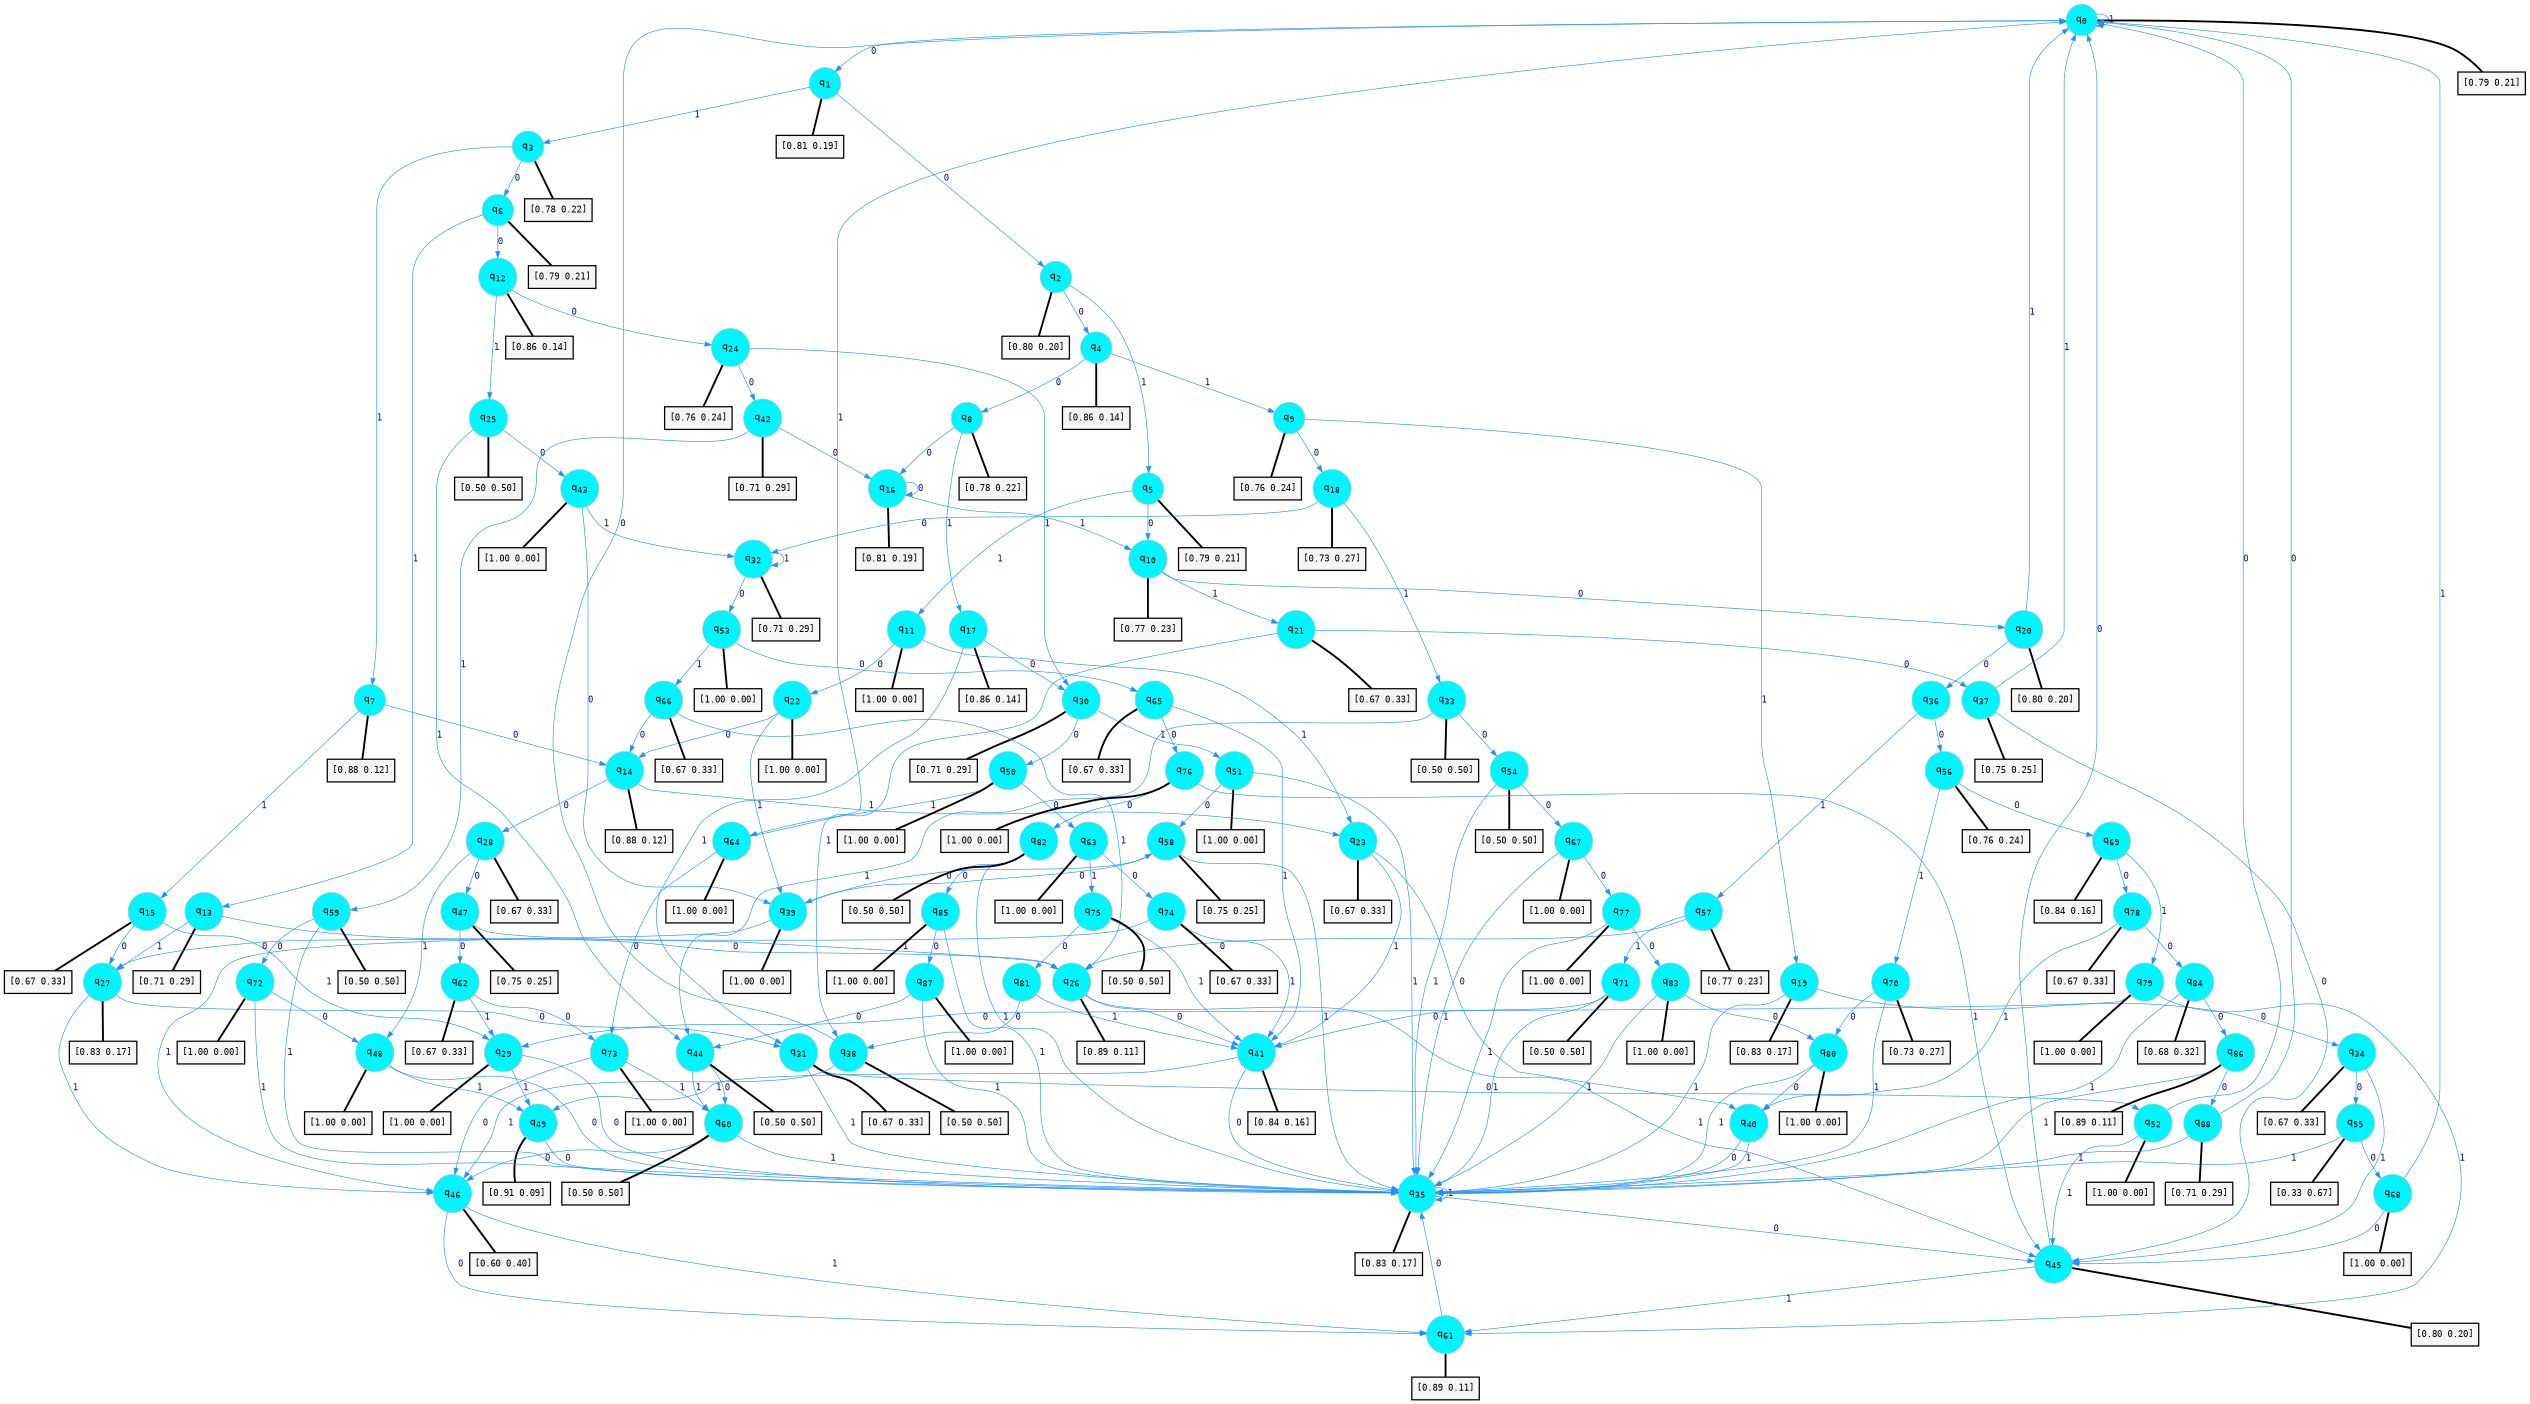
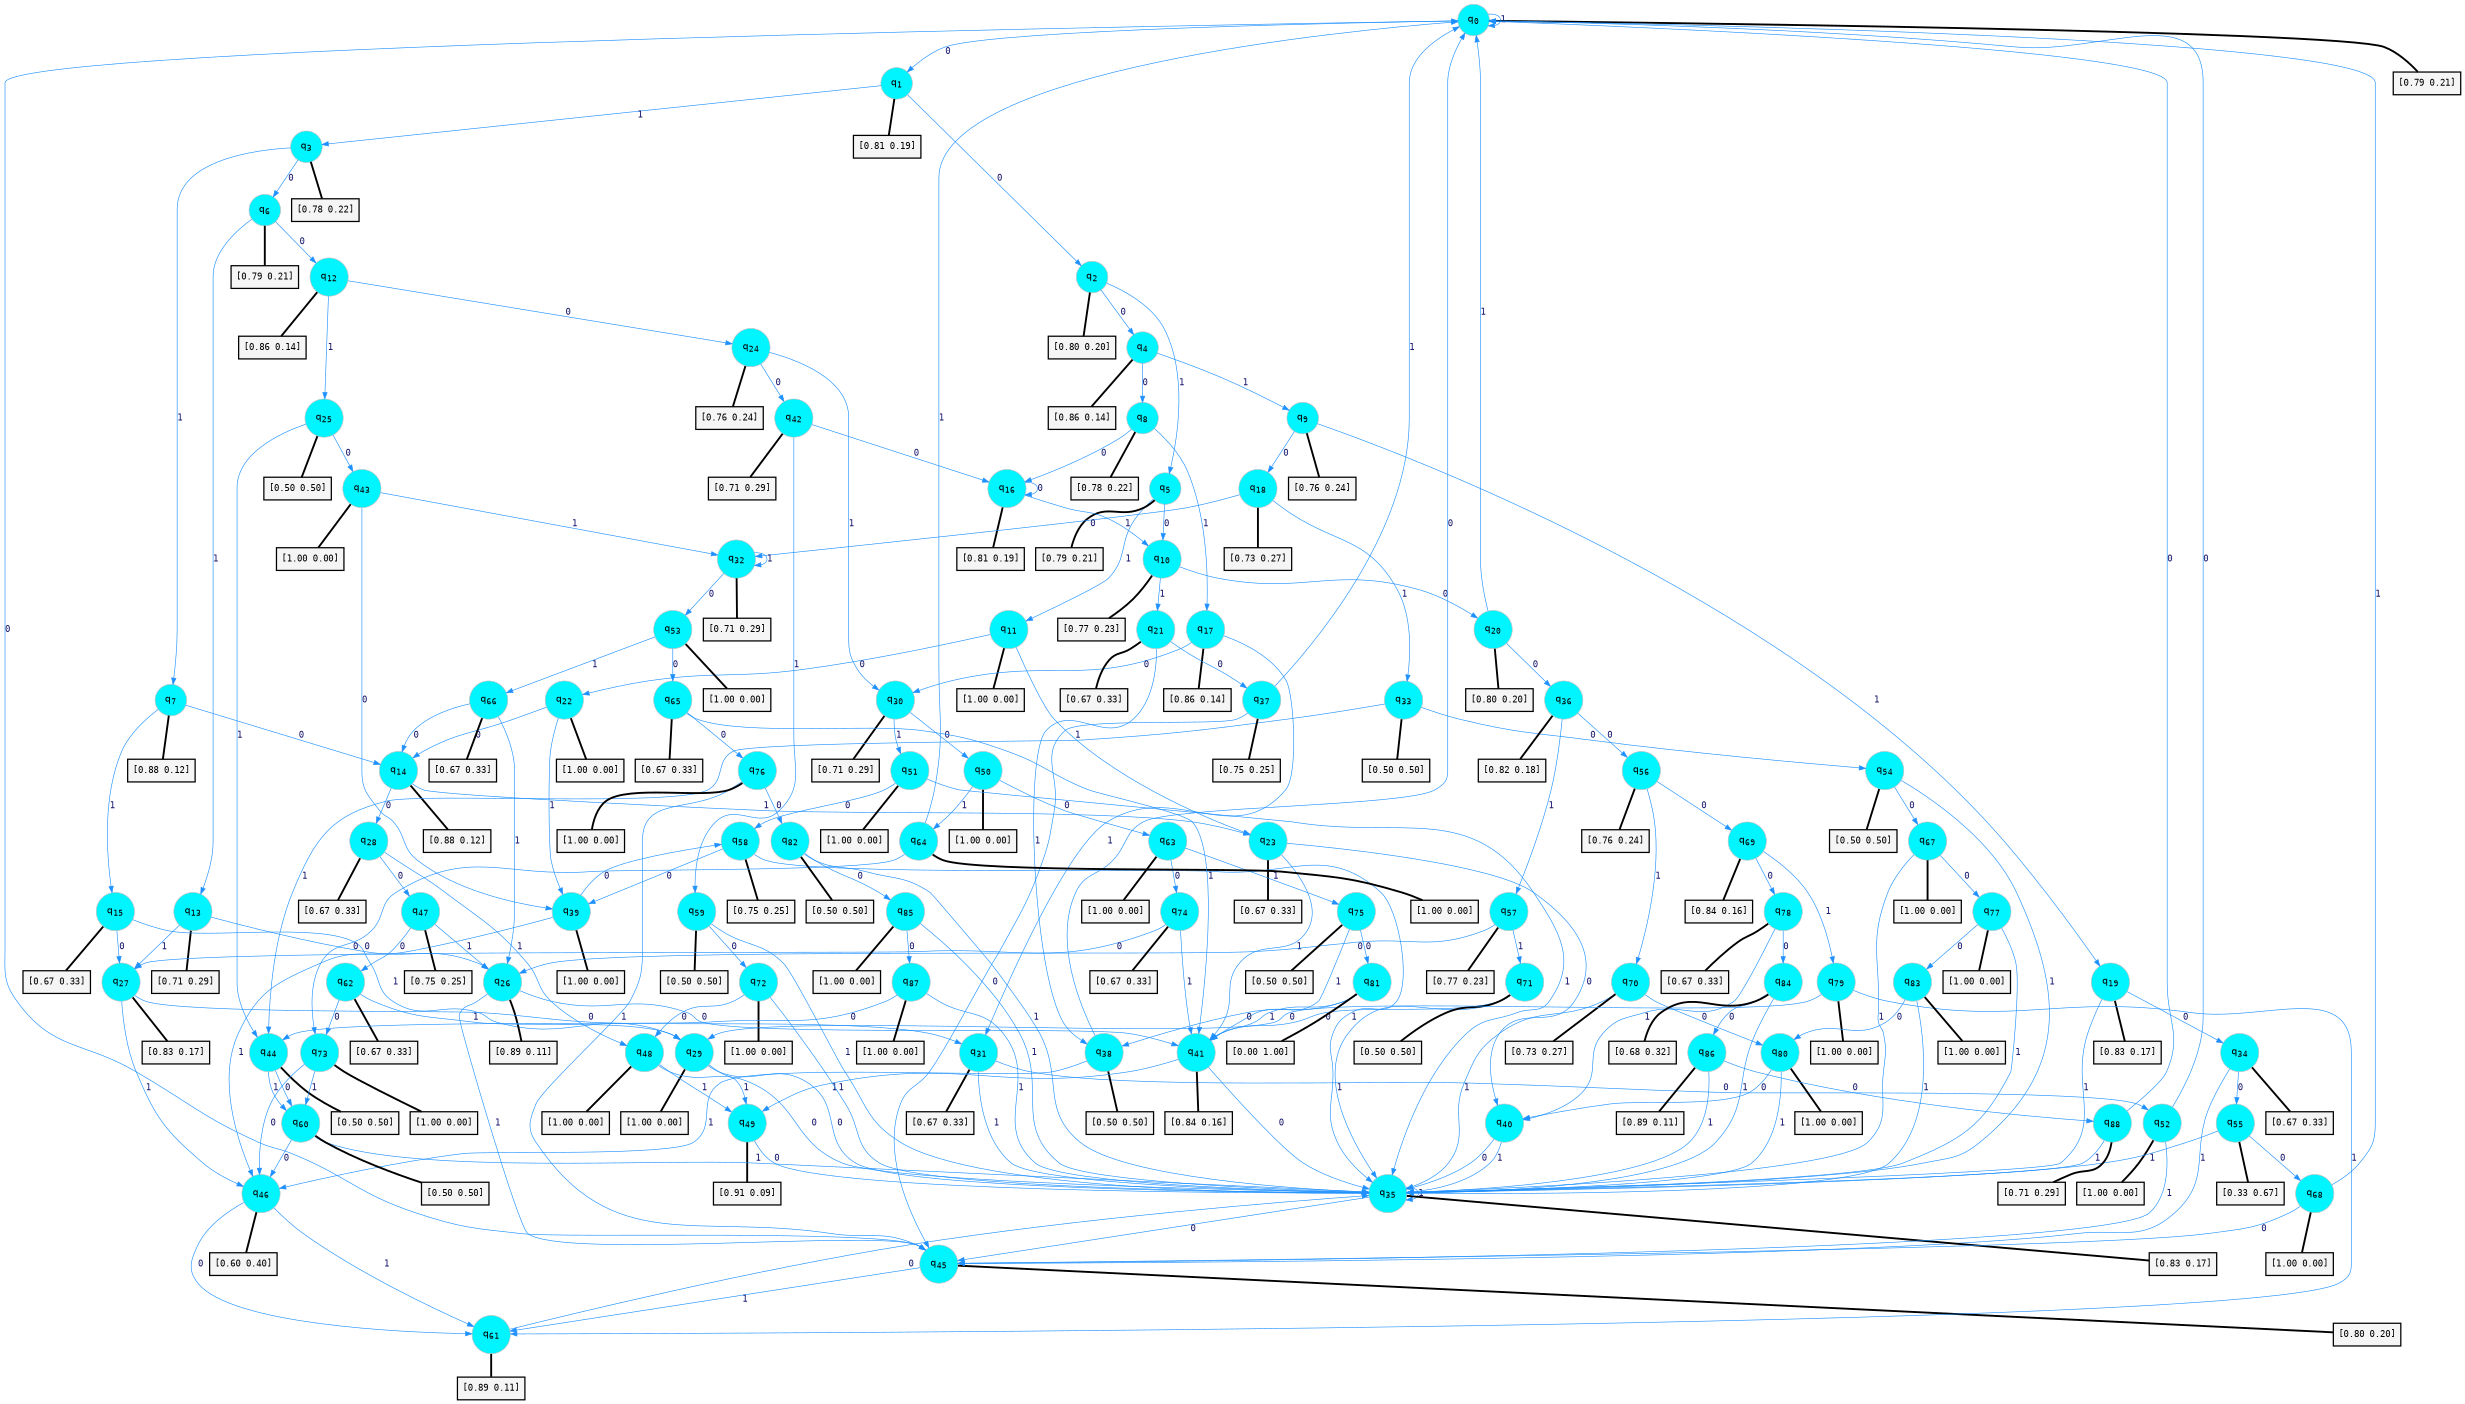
none -> (1512, 771)
none -> (1260, 1053)
